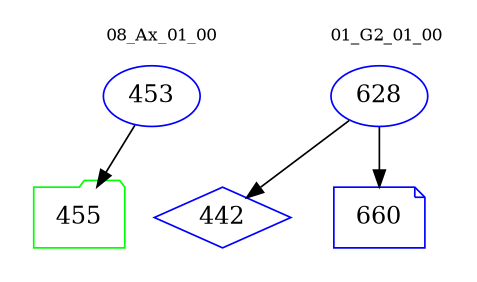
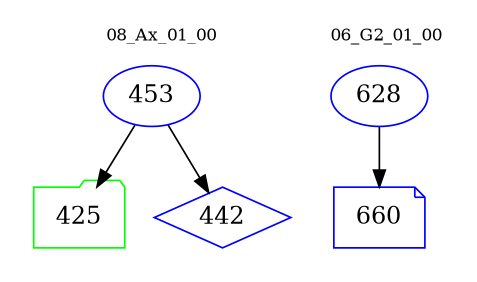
(387, 36) -> (387, 36)
(292, 164) -> (184, 151)
(79, 218) -> (79, 218)
